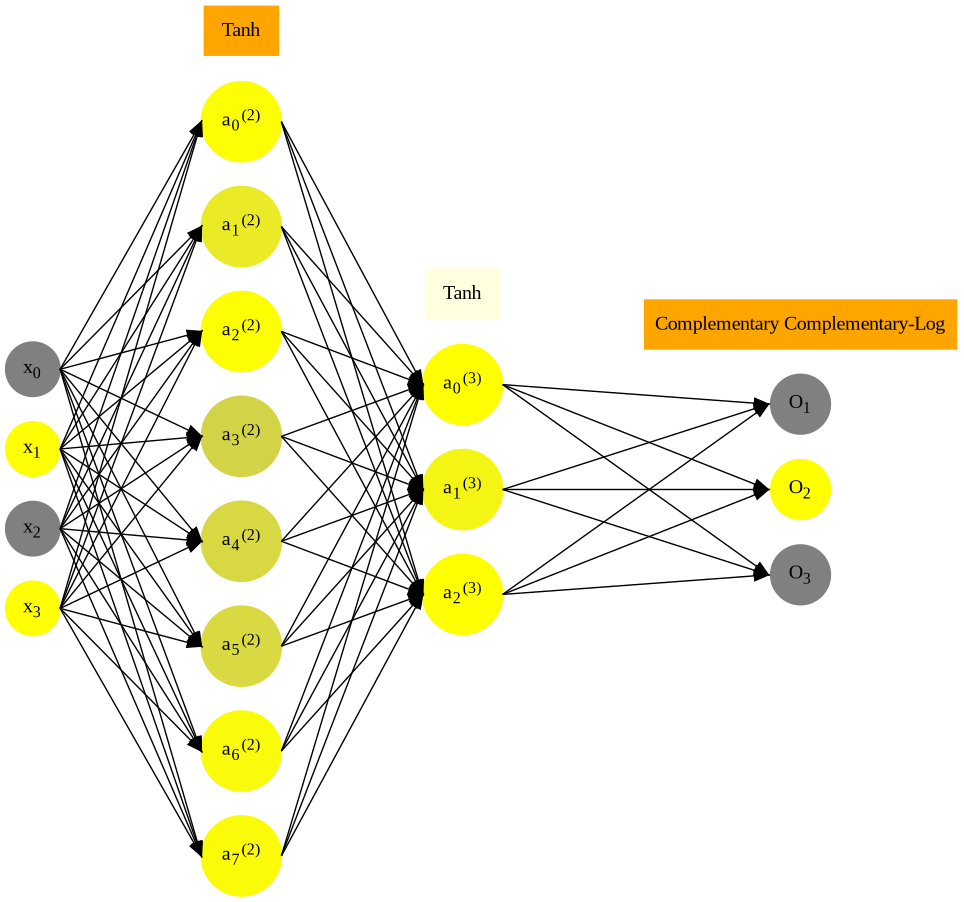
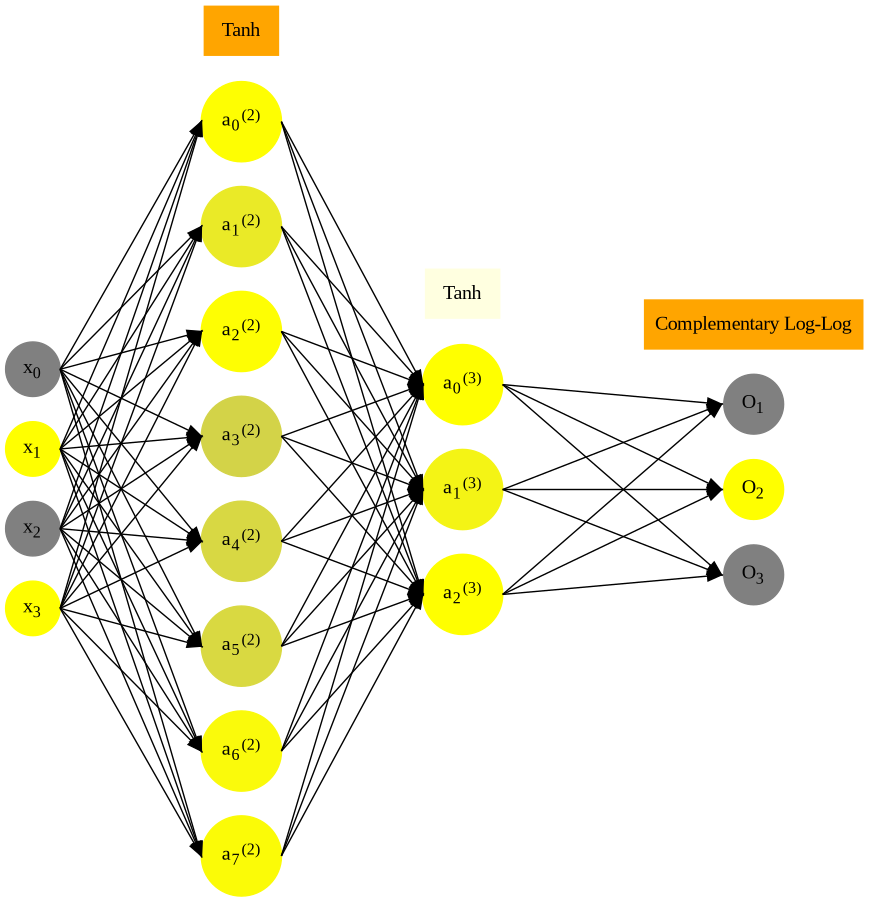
(801, 324) -> (754, 324)
